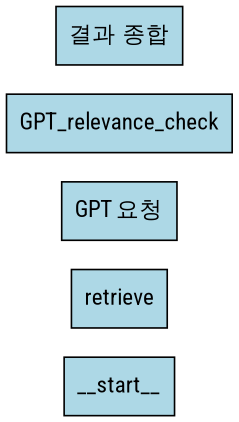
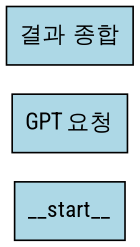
(119, 123) -> none
(119, 299) -> none
